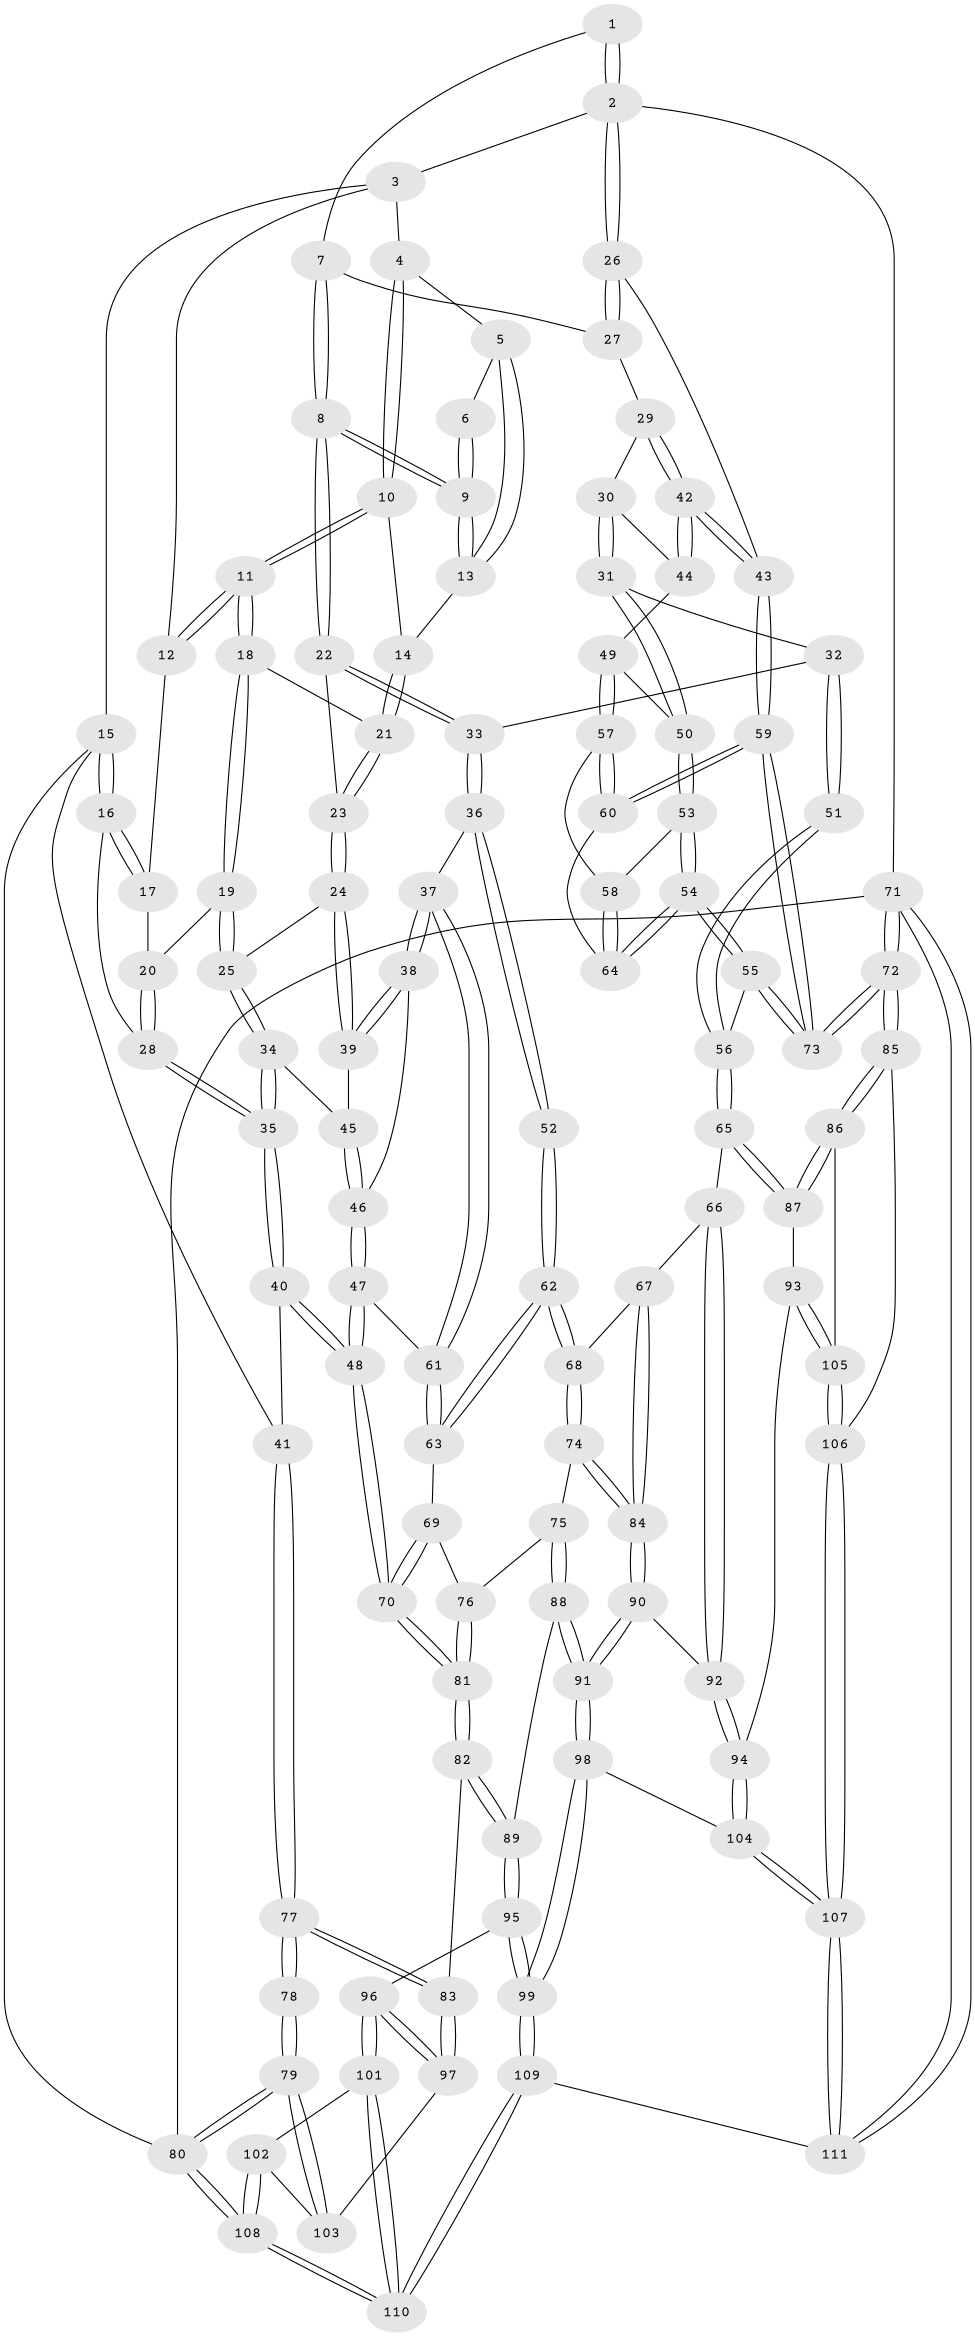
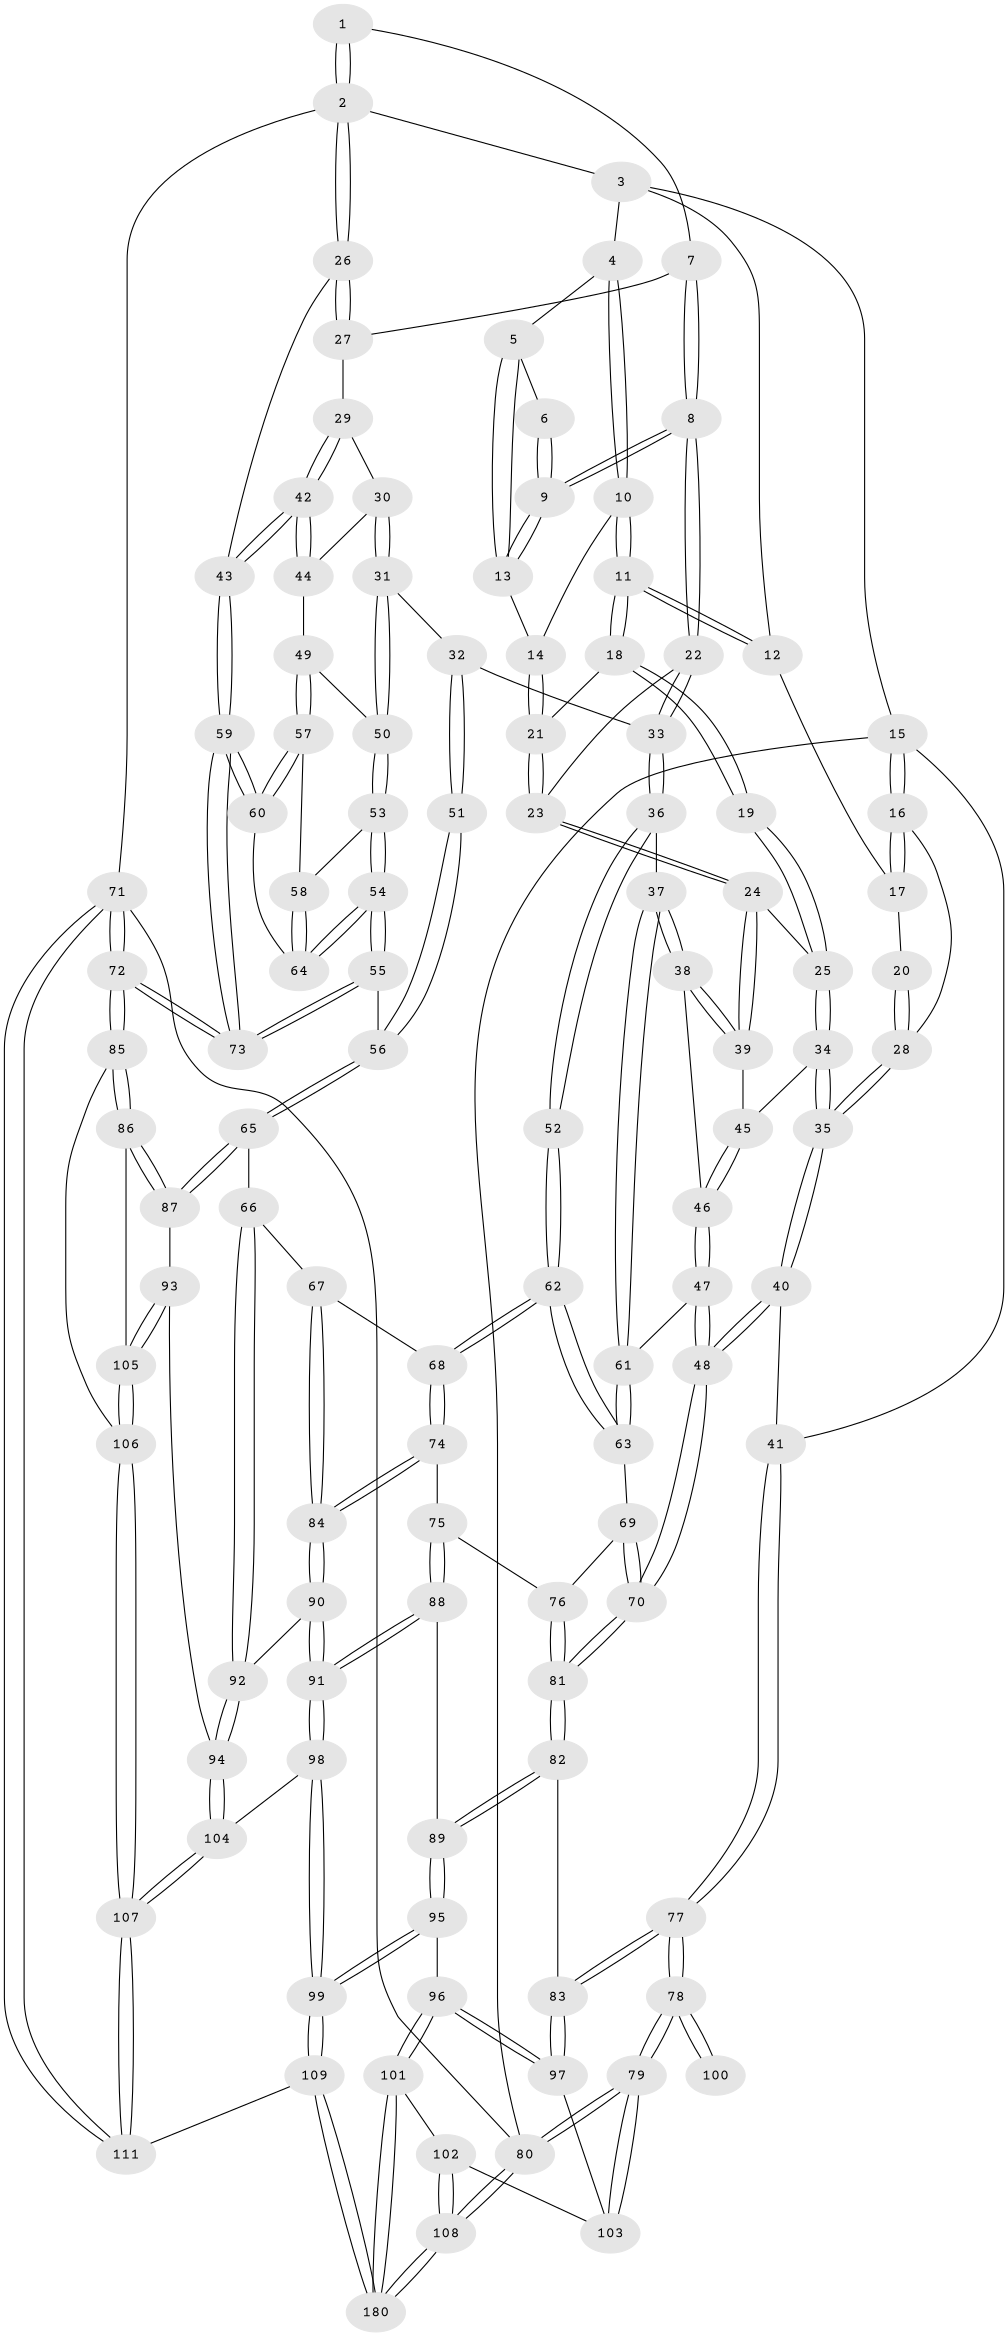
(188, 931) -> none
none -> (716, 2076)
(397, 2312) -> (376, 2312)
